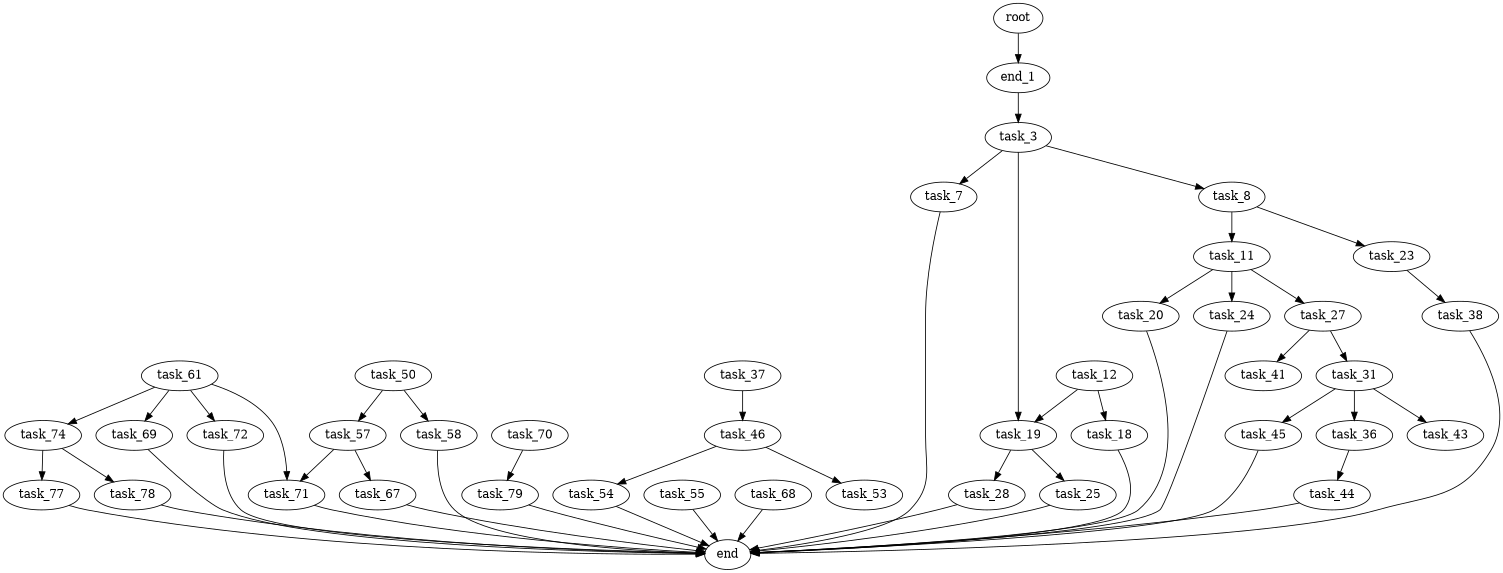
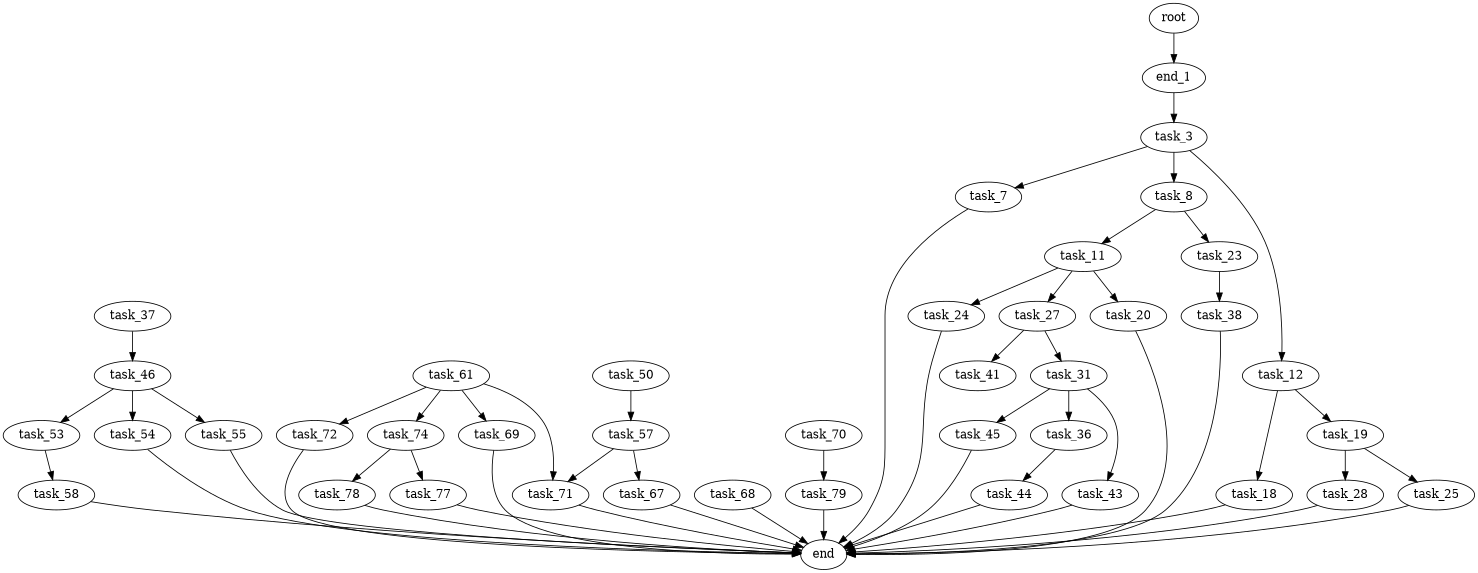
(1018, 282) -> (1263, 239)
(414, 402) -> (48, 461)
none -> (174, 403)
none -> (964, 530)
